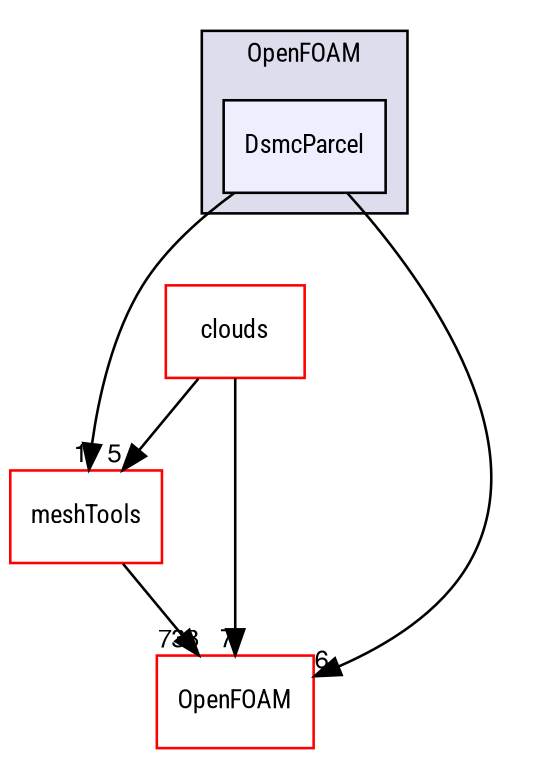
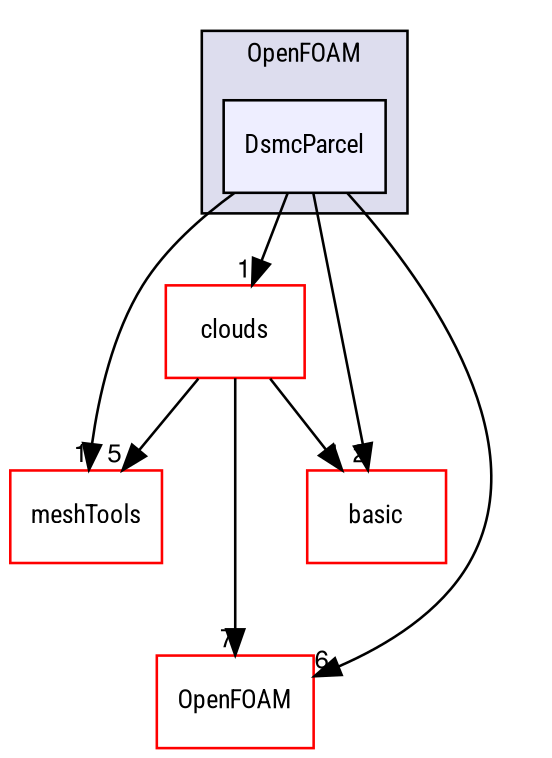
none -> (274, 229)
none -> (377, 517)
(153, 600) -> none
